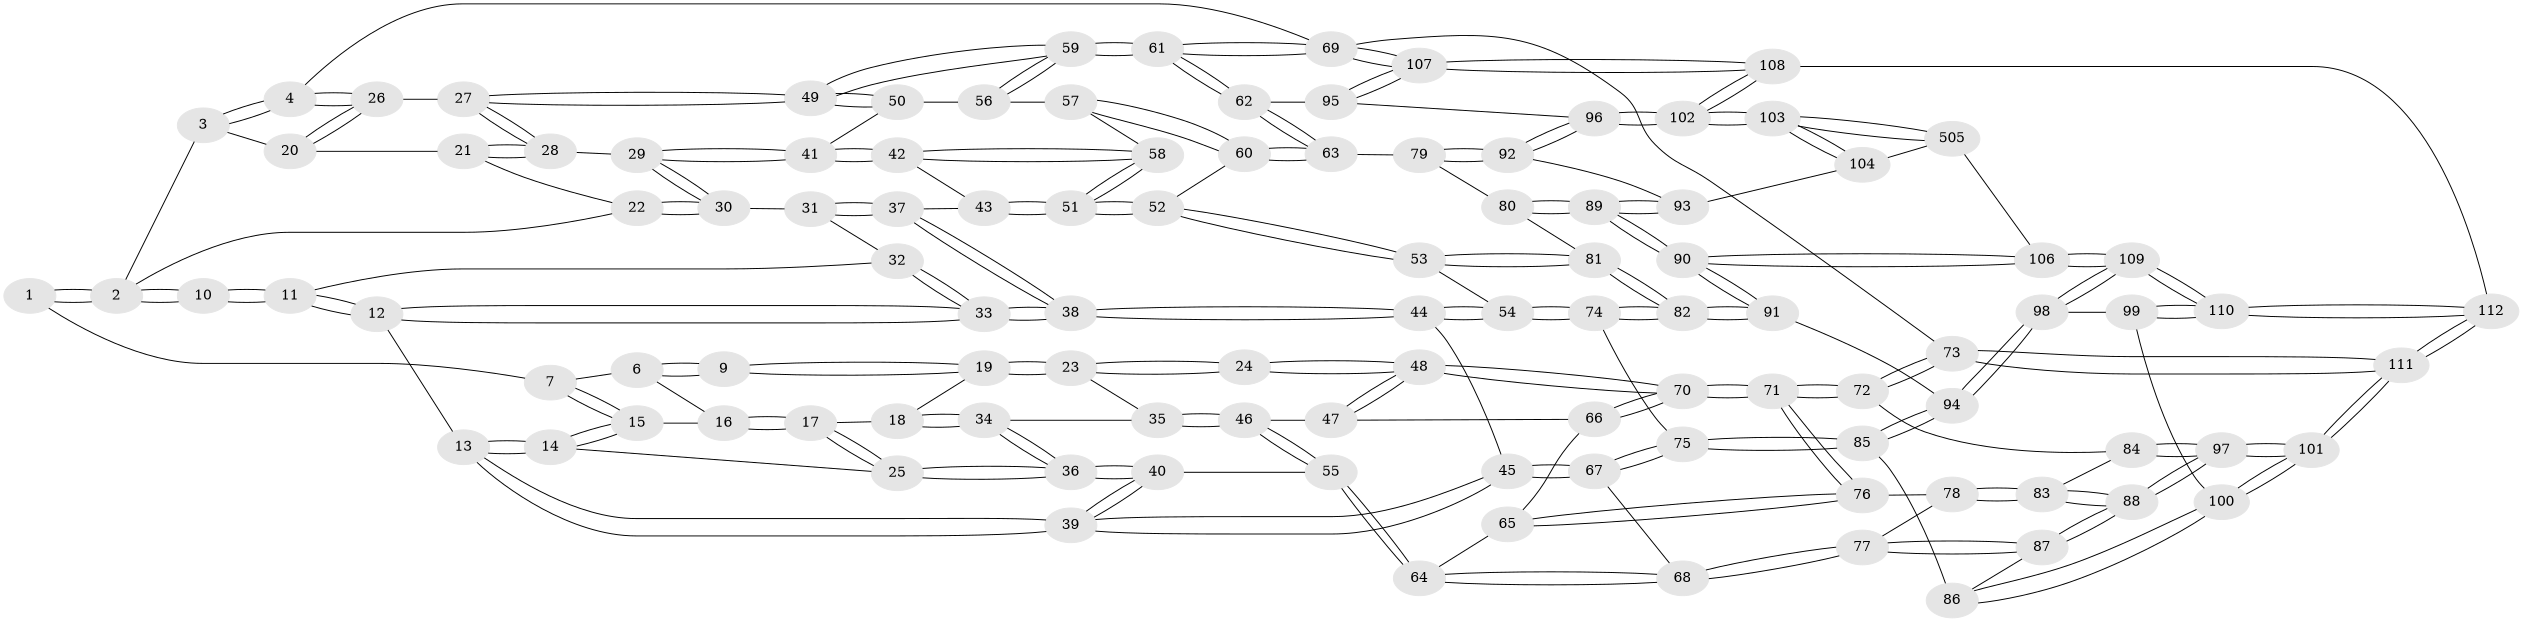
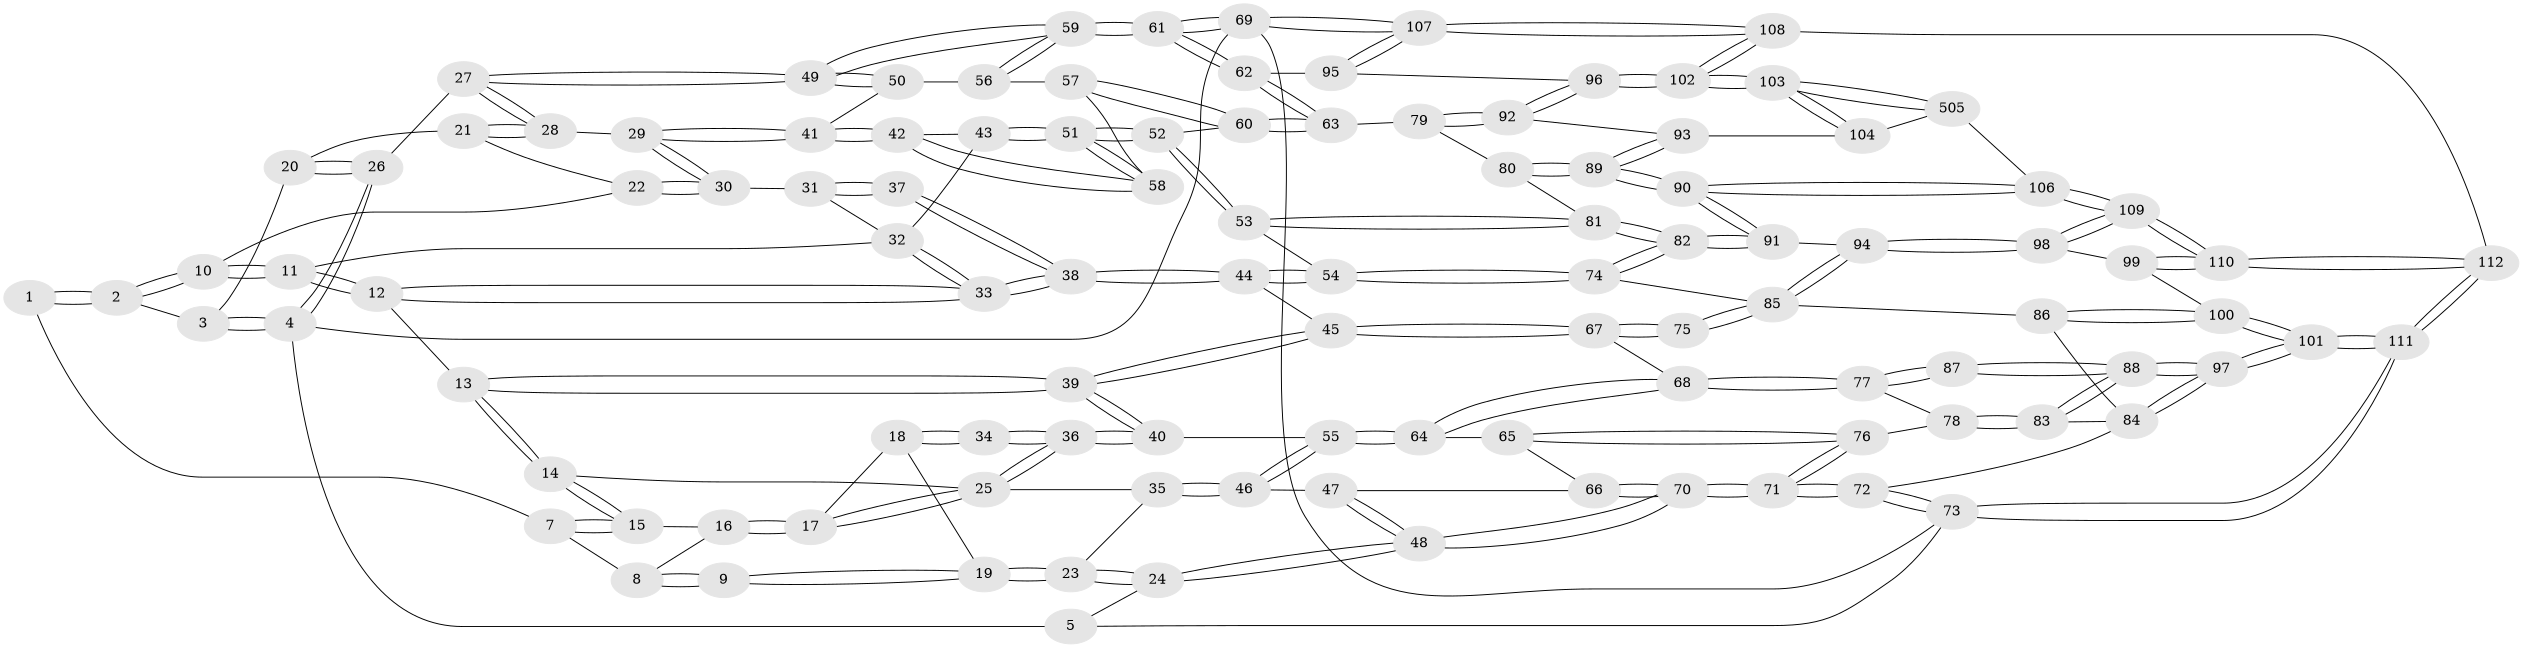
(941, 209) -> (944, 189)
(370, 232) -> (414, 212)
(637, 370) -> (637, 580)
(1627, 375) -> (1683, 291)
(1071, 420) -> (1071, 490)
(1997, 574) -> (2073, 357)
none -> (1071, 627)
